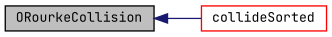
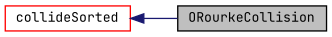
(184, 18) -> (161, 18)
